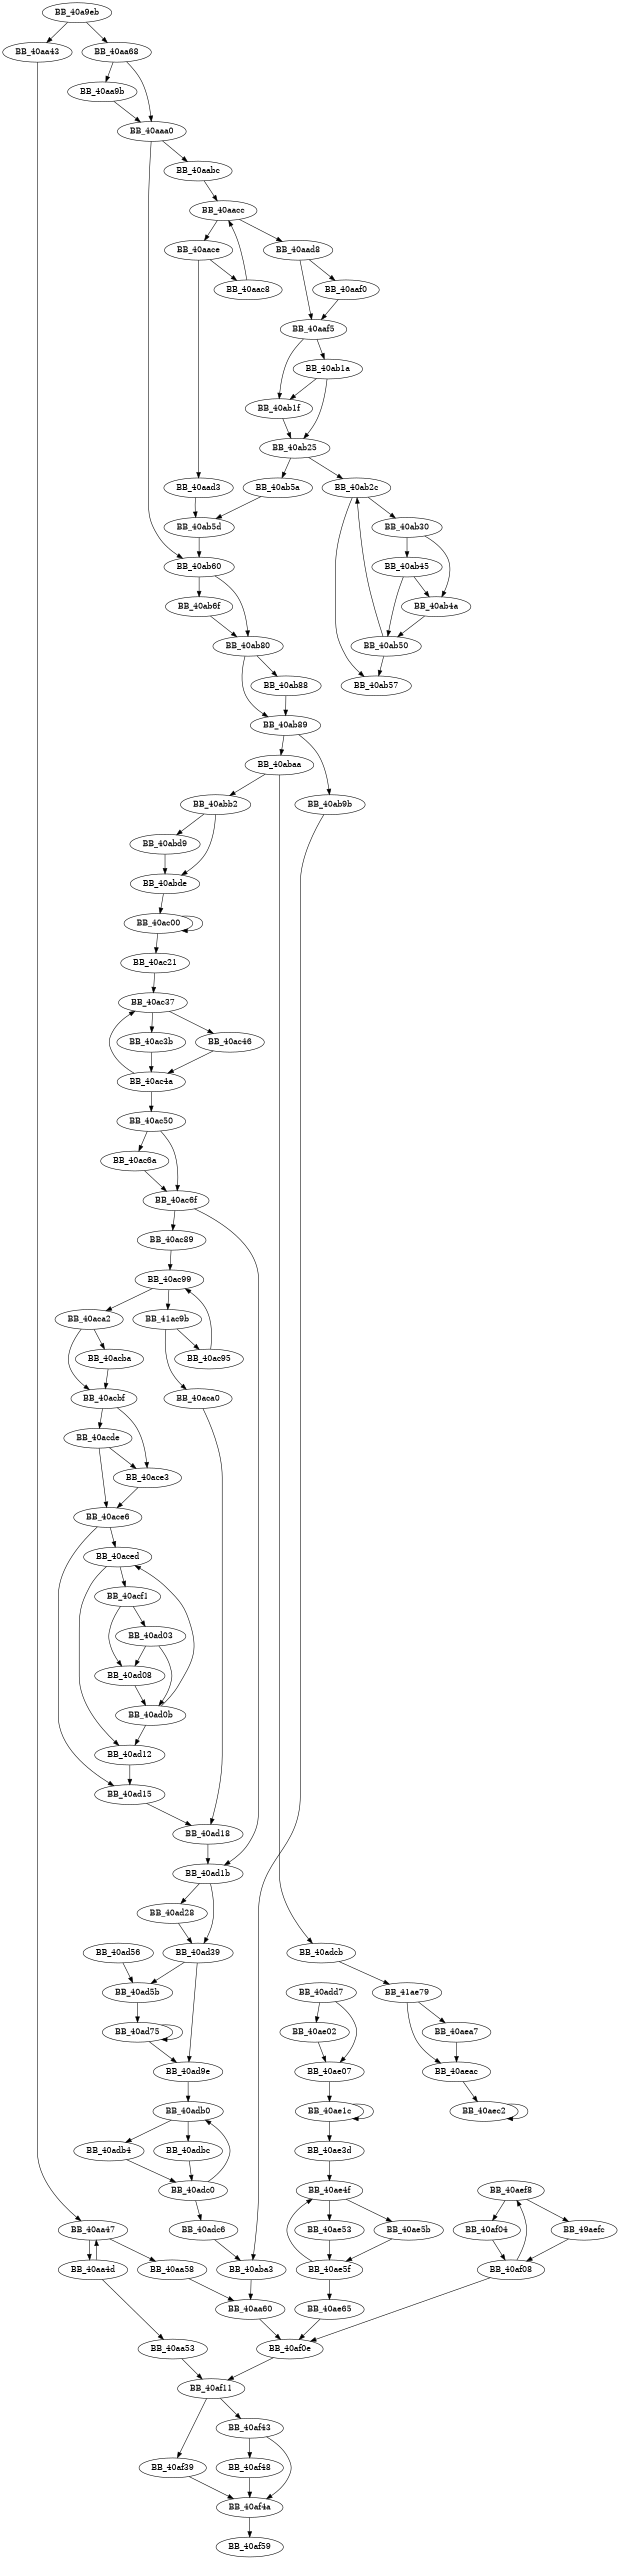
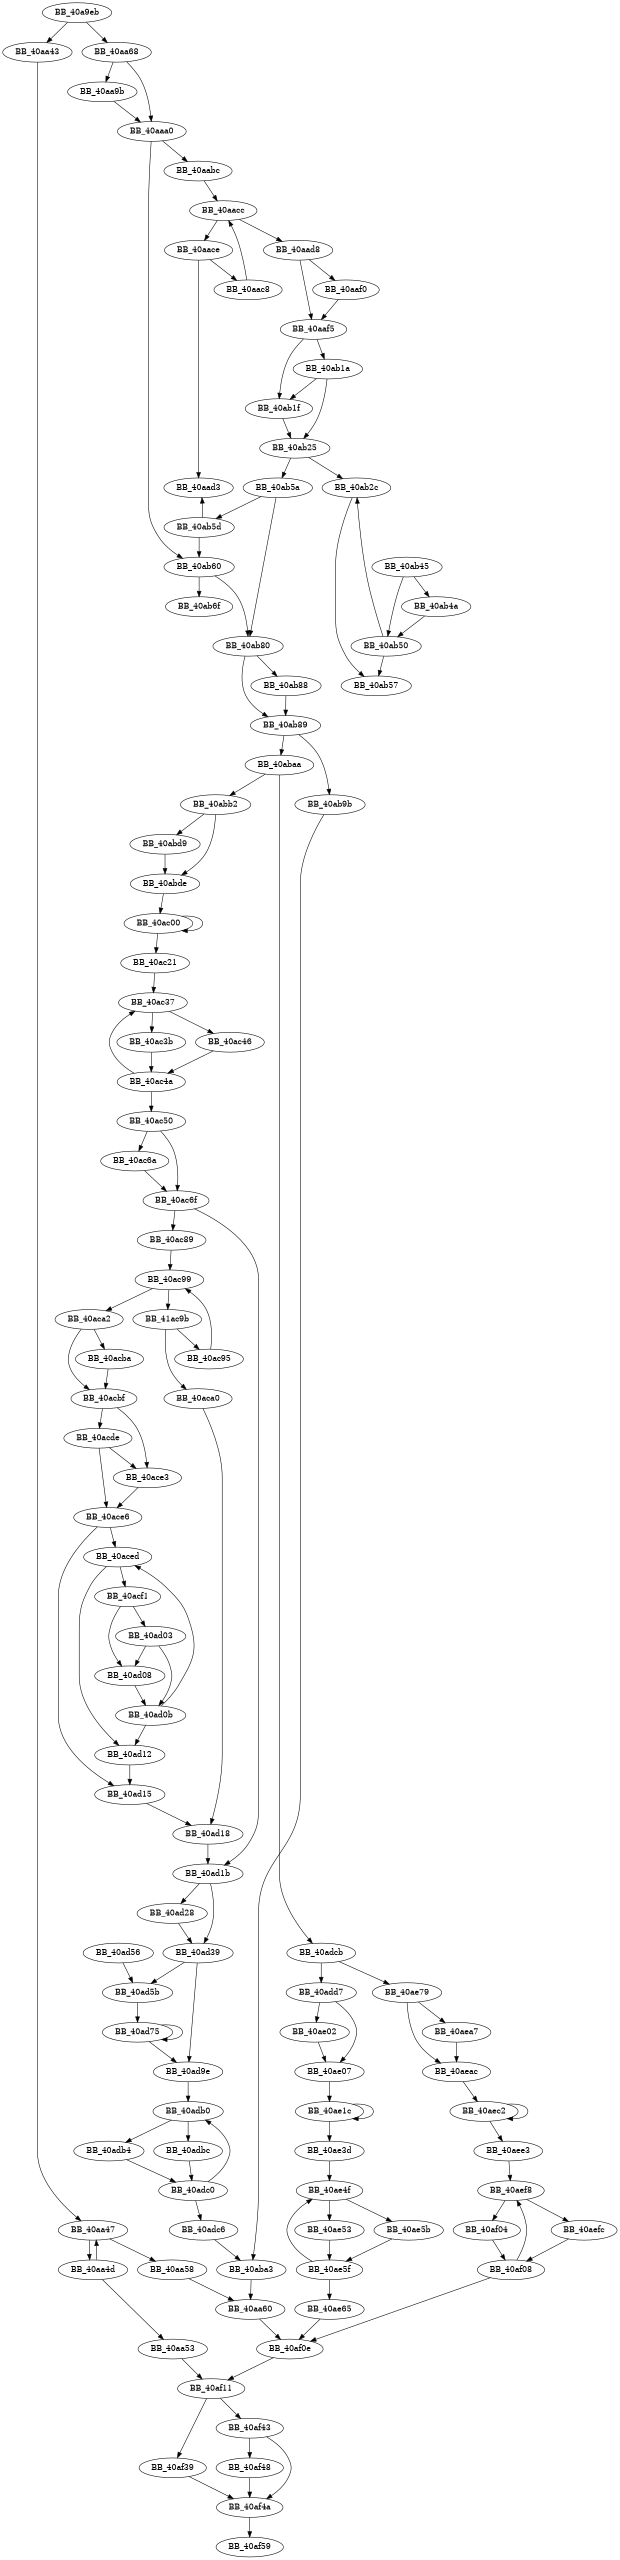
(195, 505) -> (203, 510)
(407, 527) -> none
(221, 625) -> (263, 564)
none -> (321, 1970)
(407, 1993) -> (407, 1993)
none -> (508, 2151)
(584, 2230) -> (584, 2230)
